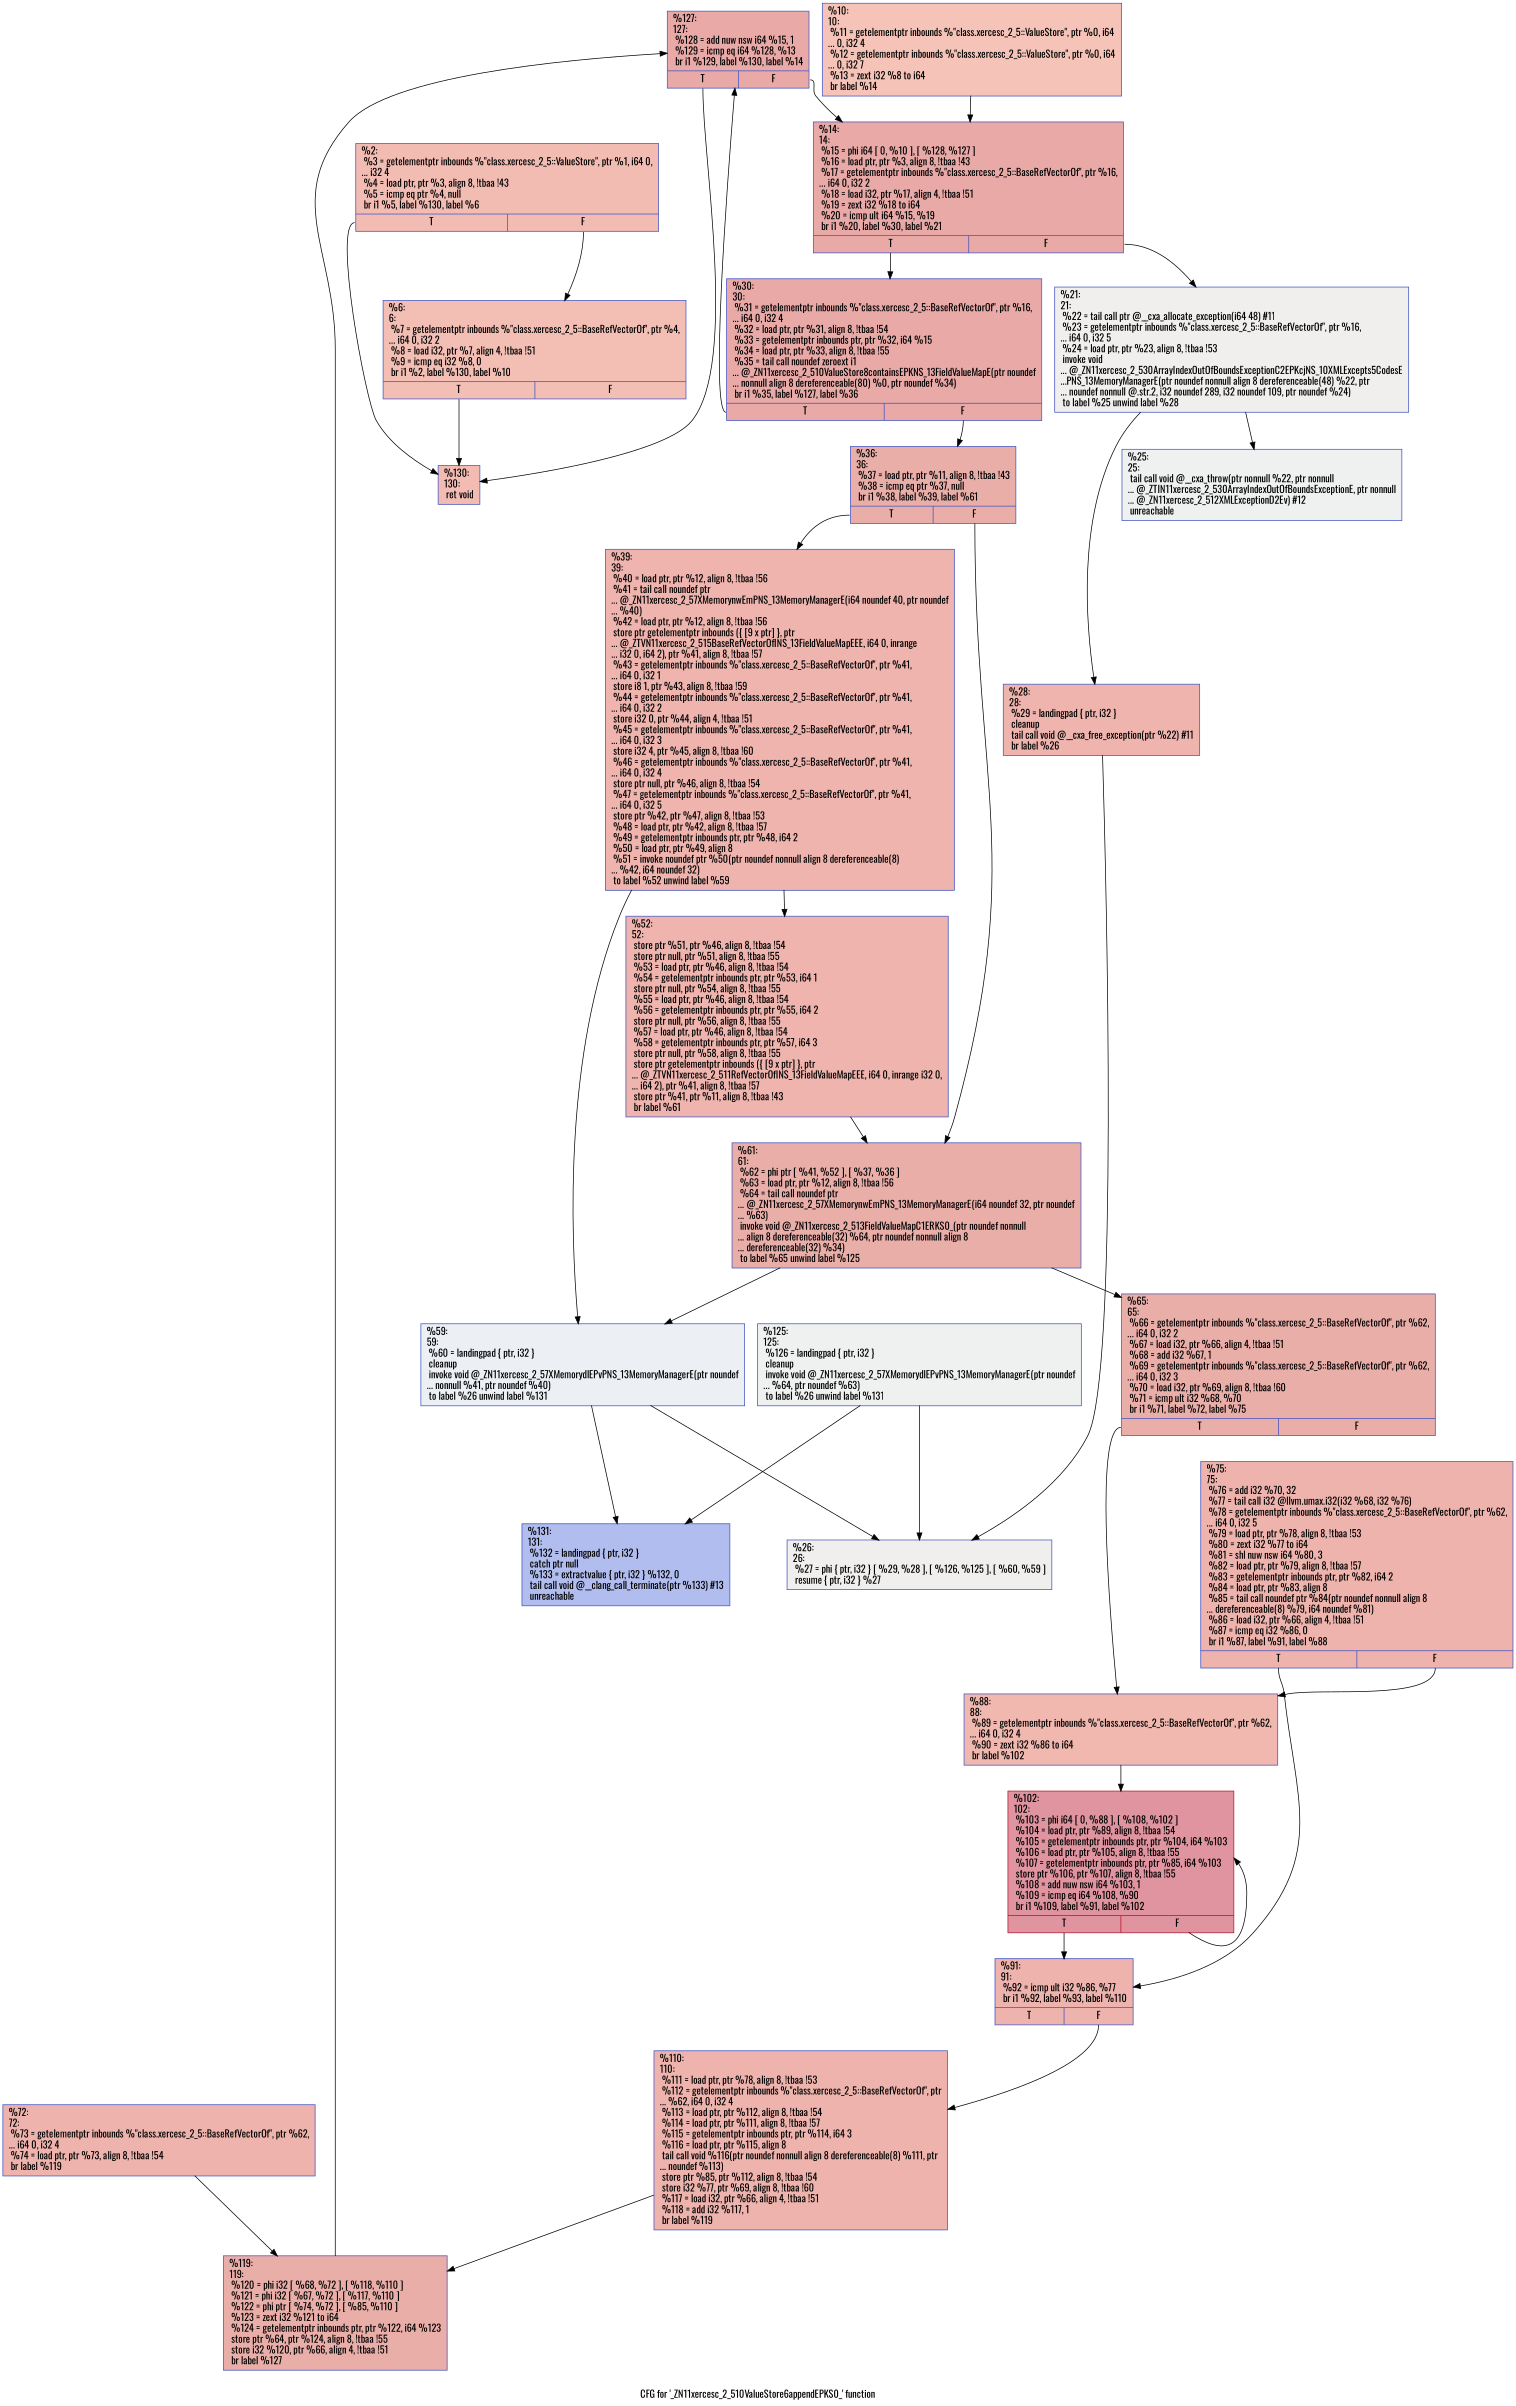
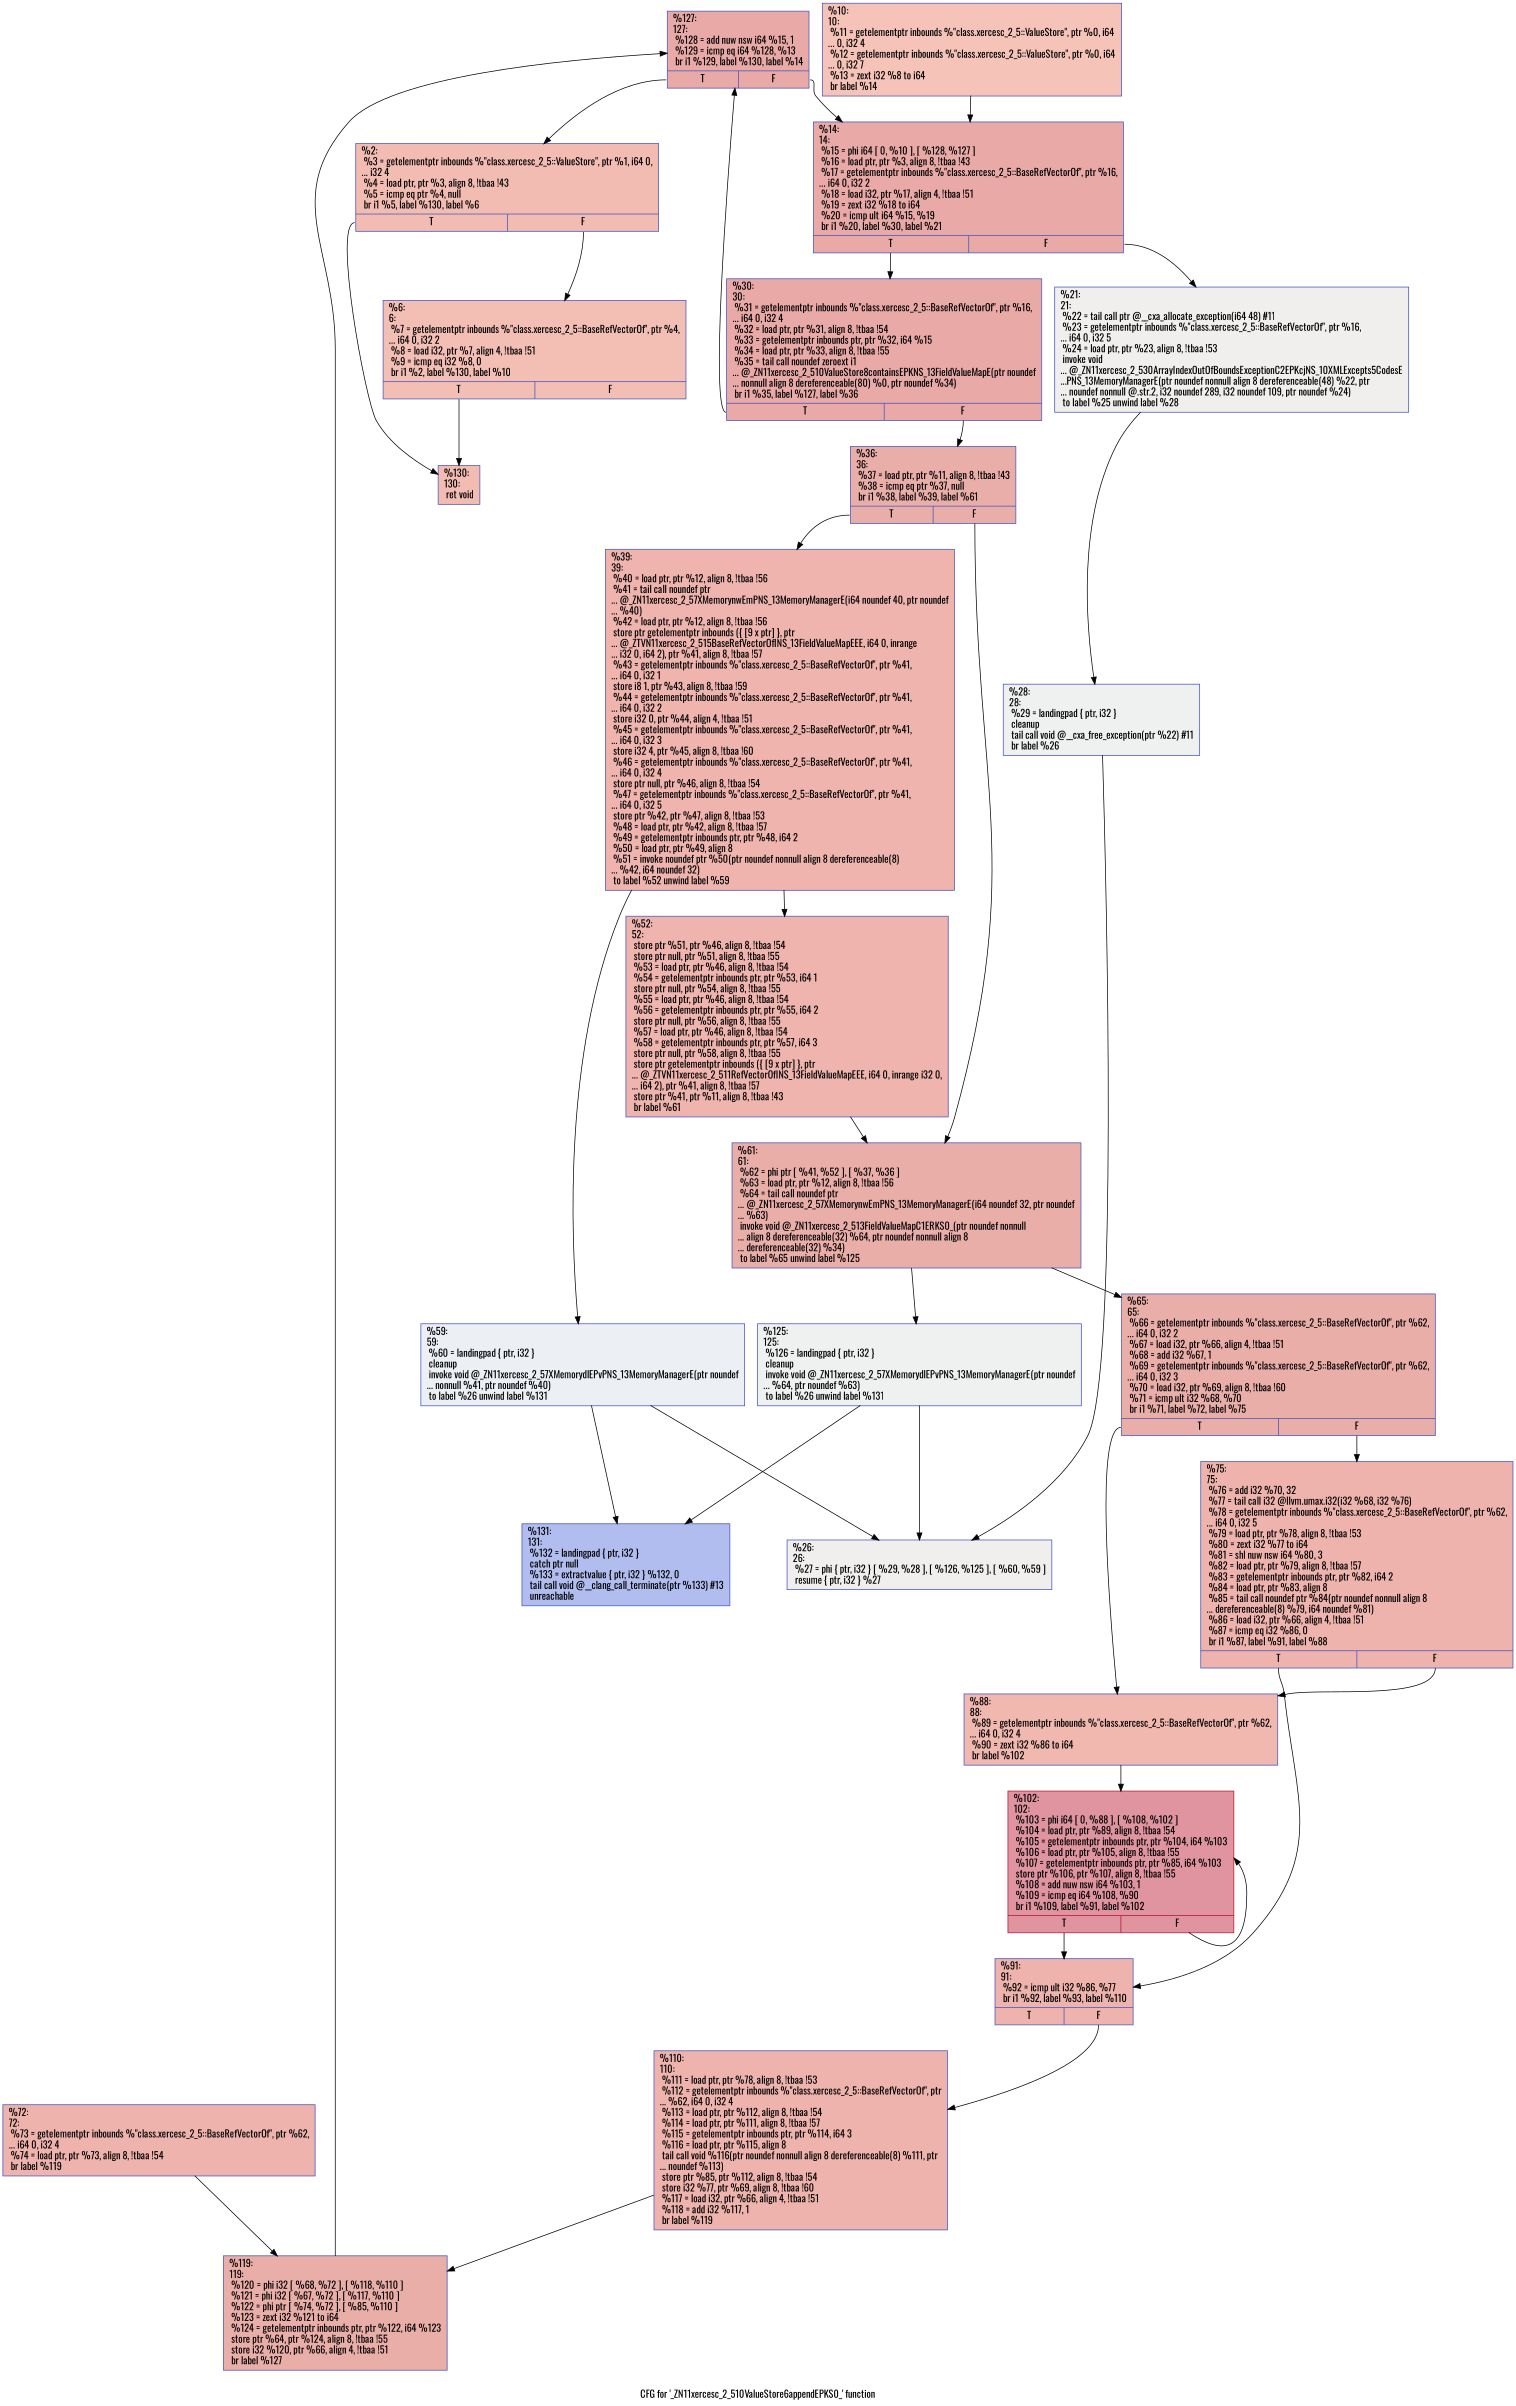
(711, 364) -> (602, 98)
(1262, 485) -> none
(1101, 720) -> (1101, 720)
(726, 1294) -> (914, 1292)
none -> (1357, 1445)
